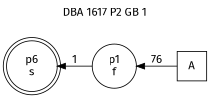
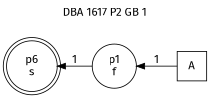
(157, 60) -> (157, 60)
